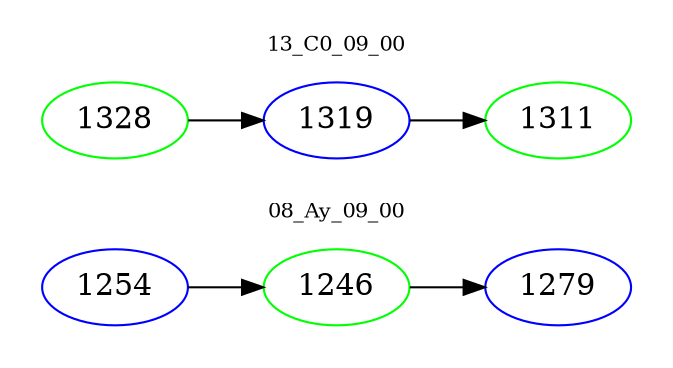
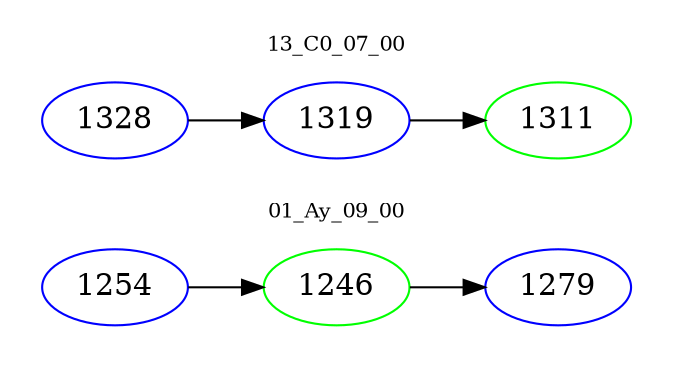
(337, 45) -> (337, 45)
(115, 120) -> (115, 120)
(337, 212) -> (337, 212)
